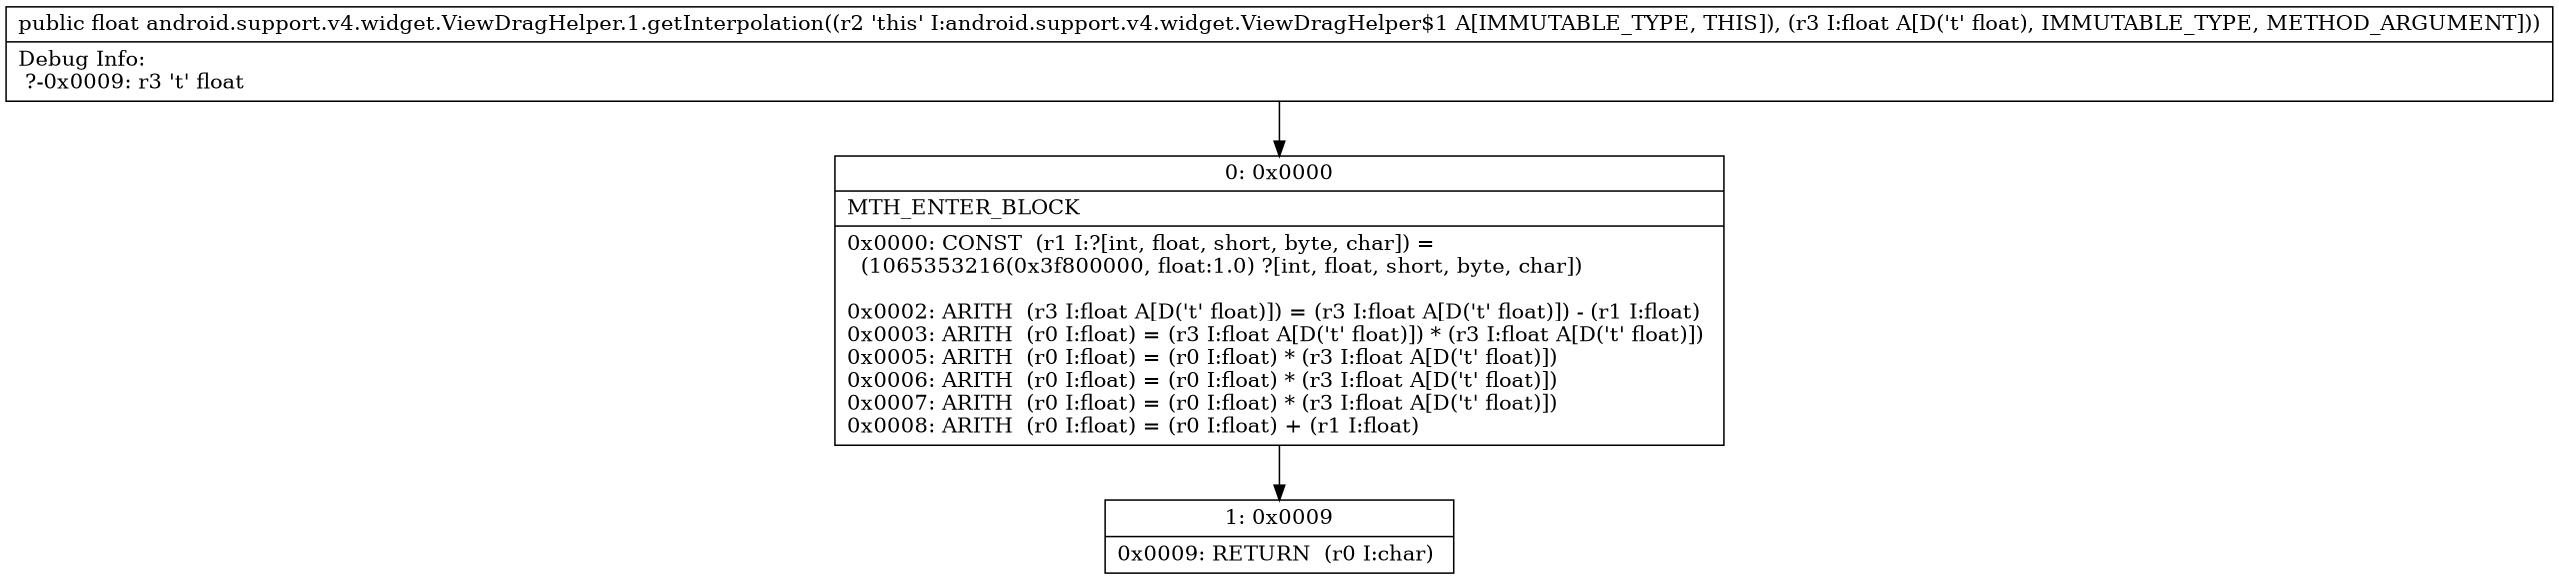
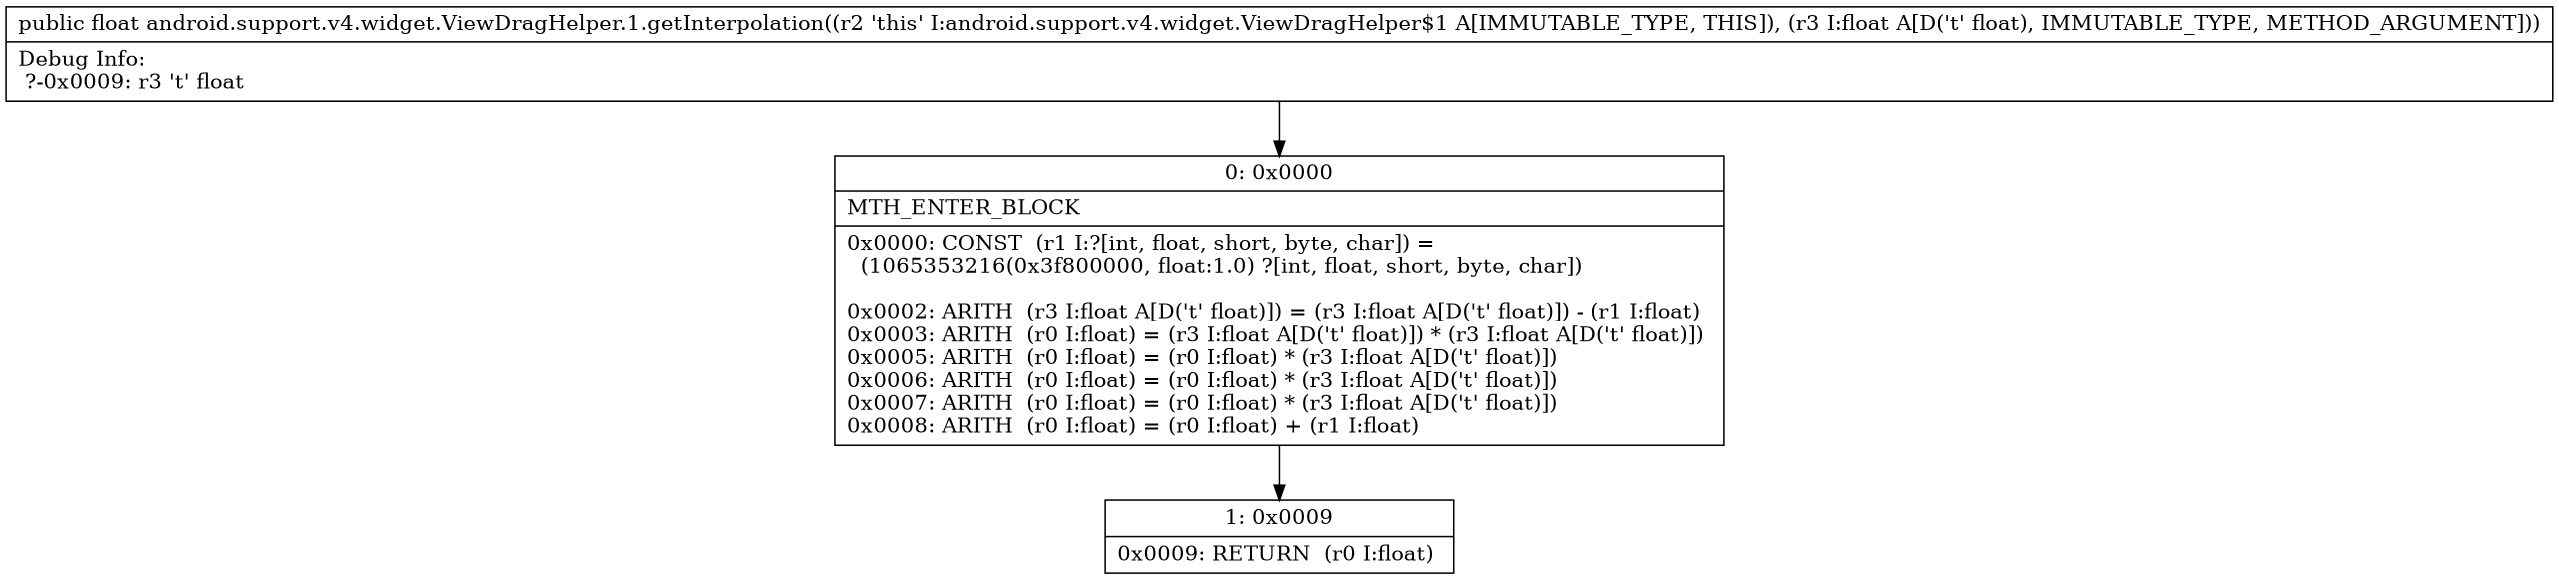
(1279, 554) -> (1279, 554)
